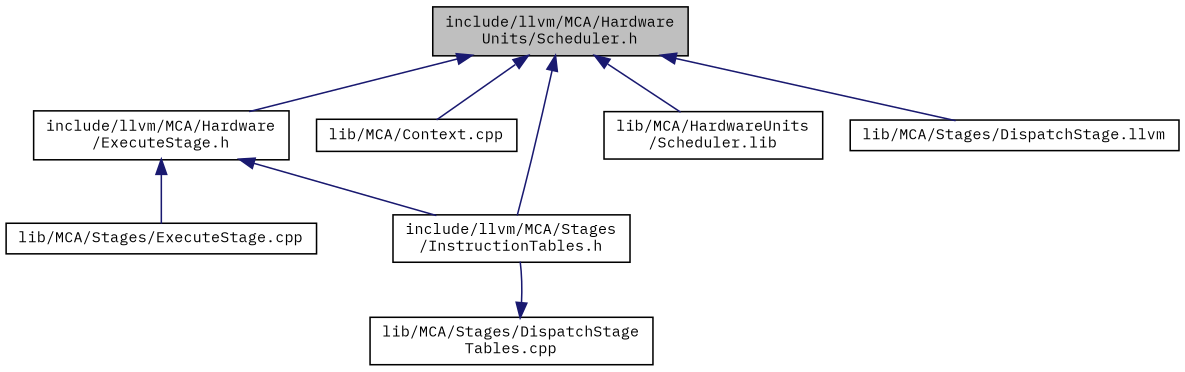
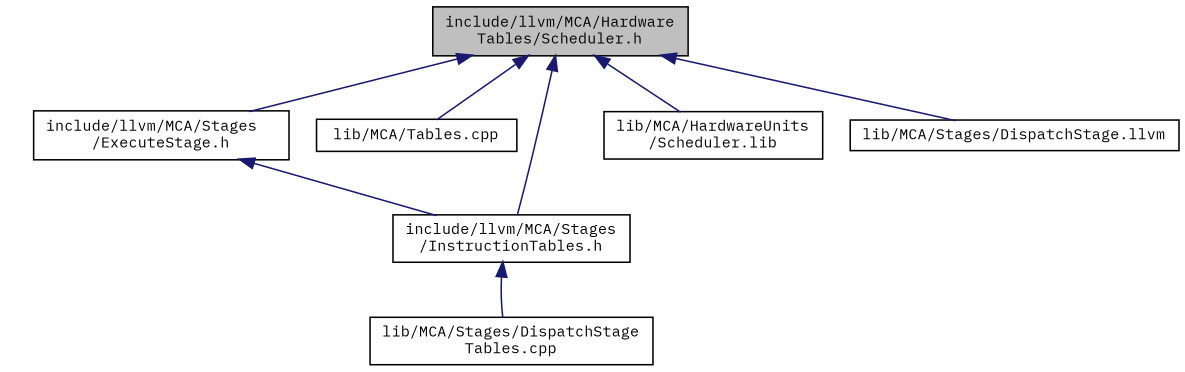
(560, 31) -> (560, 31)
(161, 135) -> (161, 135)
(417, 135) -> (417, 135)
(161, 239) -> none
(522, 282) -> (501, 297)
